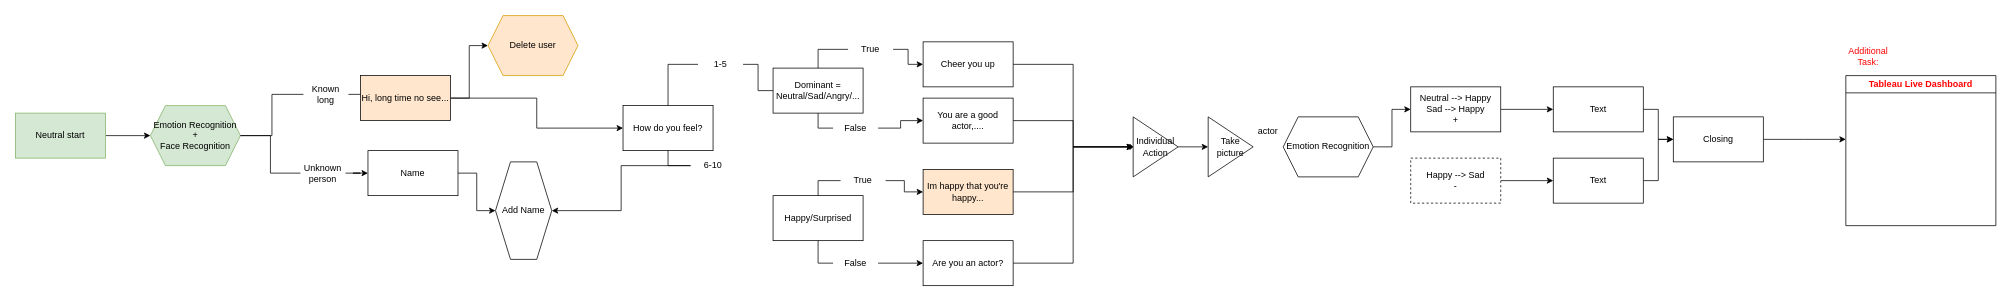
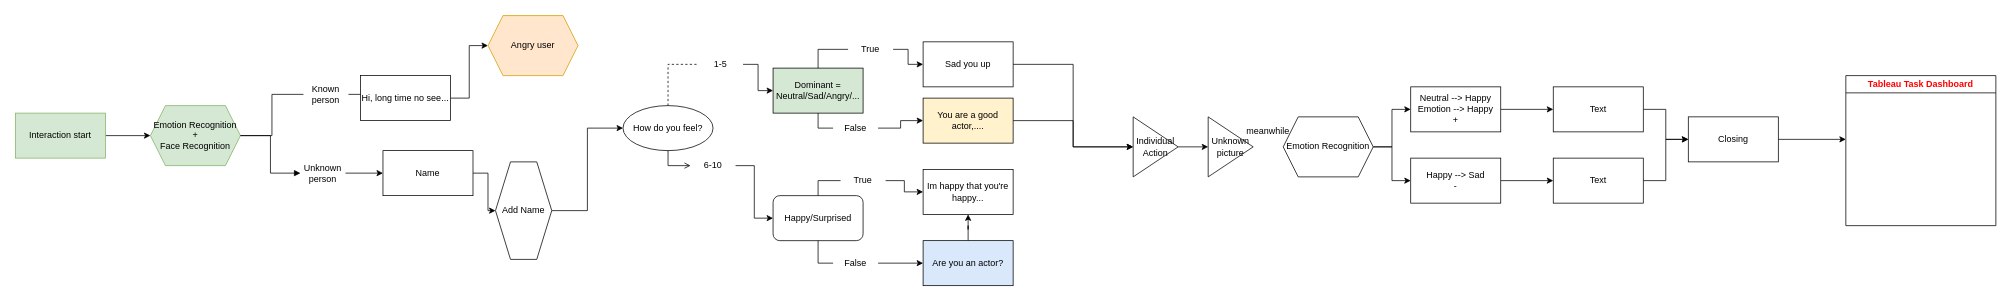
(533, 45) -> (533, 45)
(1868, 57) -> none
(968, 64) -> (968, 64)
(668, 69) -> (668, 69)
(1920, 84) -> (1920, 84)
(768, 90) -> (766, 90)
(818, 90) -> (818, 90)
(326, 94) -> (326, 94)
(405, 98) -> (405, 98)
(537, 104) -> none
(1455, 109) -> (1455, 109)
(968, 120) -> (968, 120)
(1013, 120) -> (1013, 120)
(668, 128) -> (668, 128)
(1268, 132) -> (1268, 132)
(60, 135) -> (60, 135)
(1718, 139) -> (1733, 139)
(1230, 147) -> (1230, 147)
(668, 163) -> (668, 163)
none -> (587, 169)
(296, 173) -> (293, 173)
(413, 173) -> (428, 173)
none -> (1397, 180)
(1455, 180) -> (1455, 180)
(621, 181) -> (754, 184)
(968, 192) -> (968, 192)
(1041, 192) -> none
(818, 218) -> (818, 218)
(1073, 258) -> (968, 229)
(968, 263) -> (968, 263)
